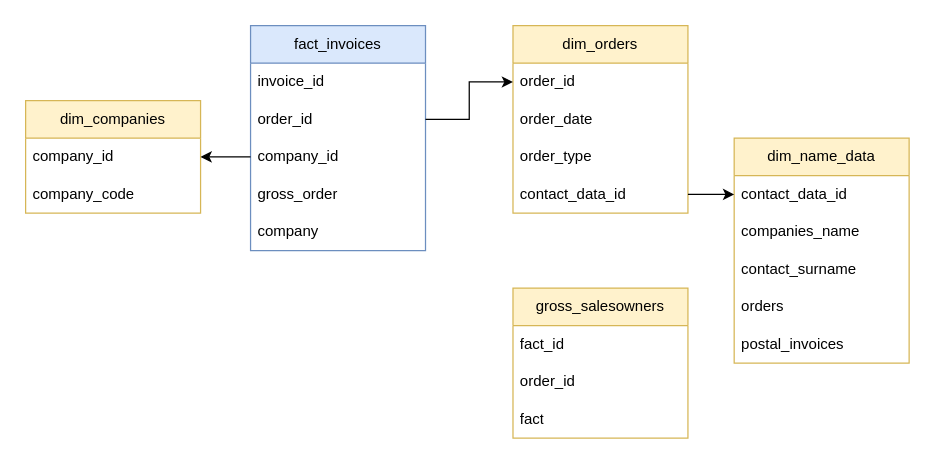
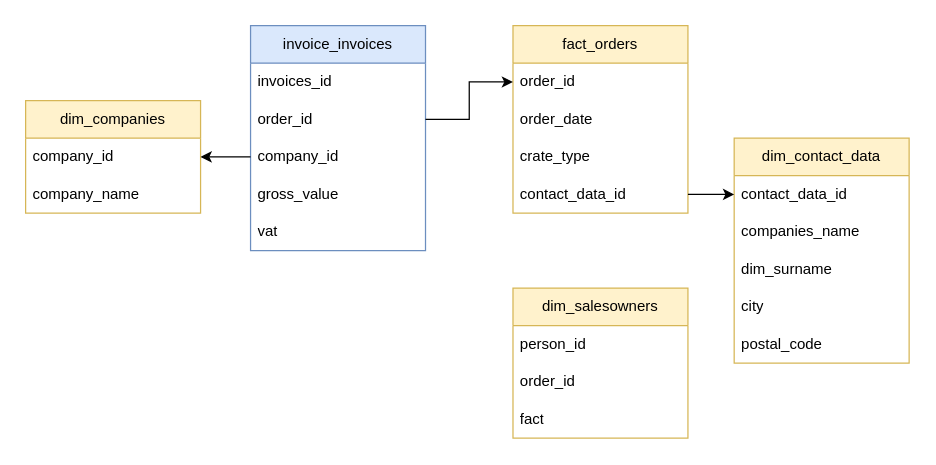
(338, 44) -> (338, 44)
(601, 44) -> (601, 44)
(294, 82) -> (298, 82)
(563, 157) -> (563, 157)
(822, 157) -> (822, 157)
(84, 194) -> (84, 194)
(304, 194) -> (302, 194)
(288, 232) -> (271, 232)
(805, 269) -> (786, 269)
(601, 307) -> (601, 307)
(767, 307) -> (757, 307)
(548, 344) -> (556, 344)
(799, 344) -> (786, 344)
